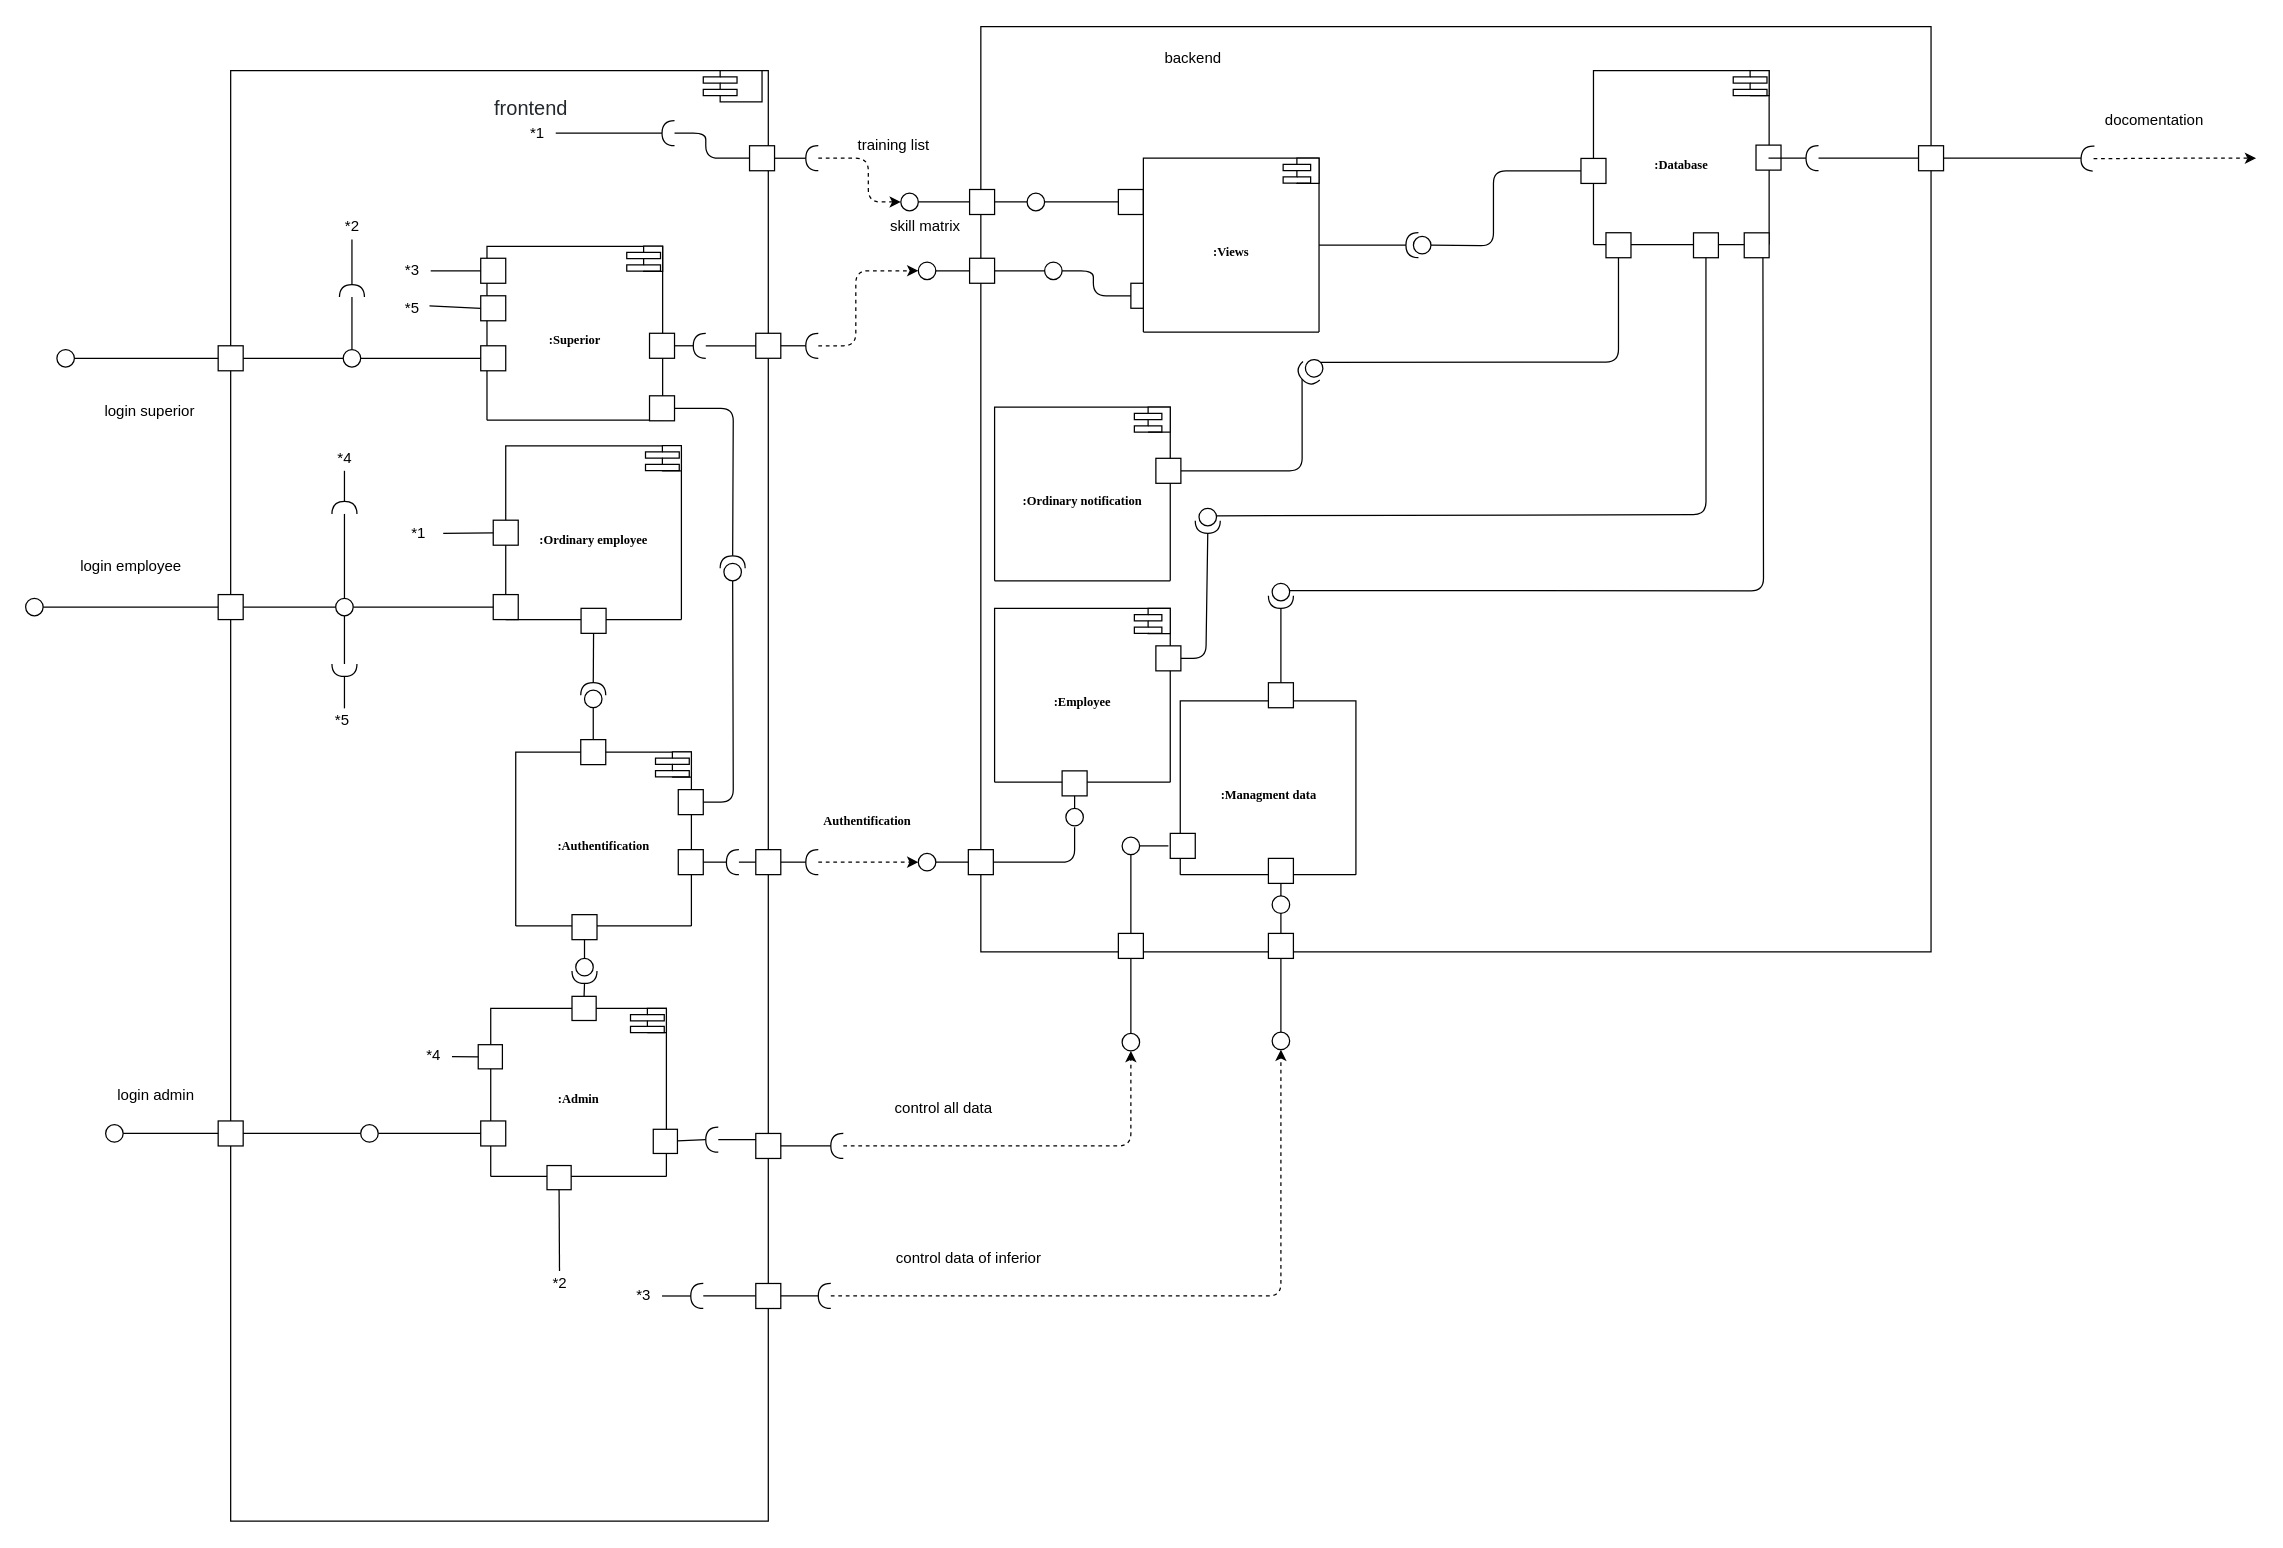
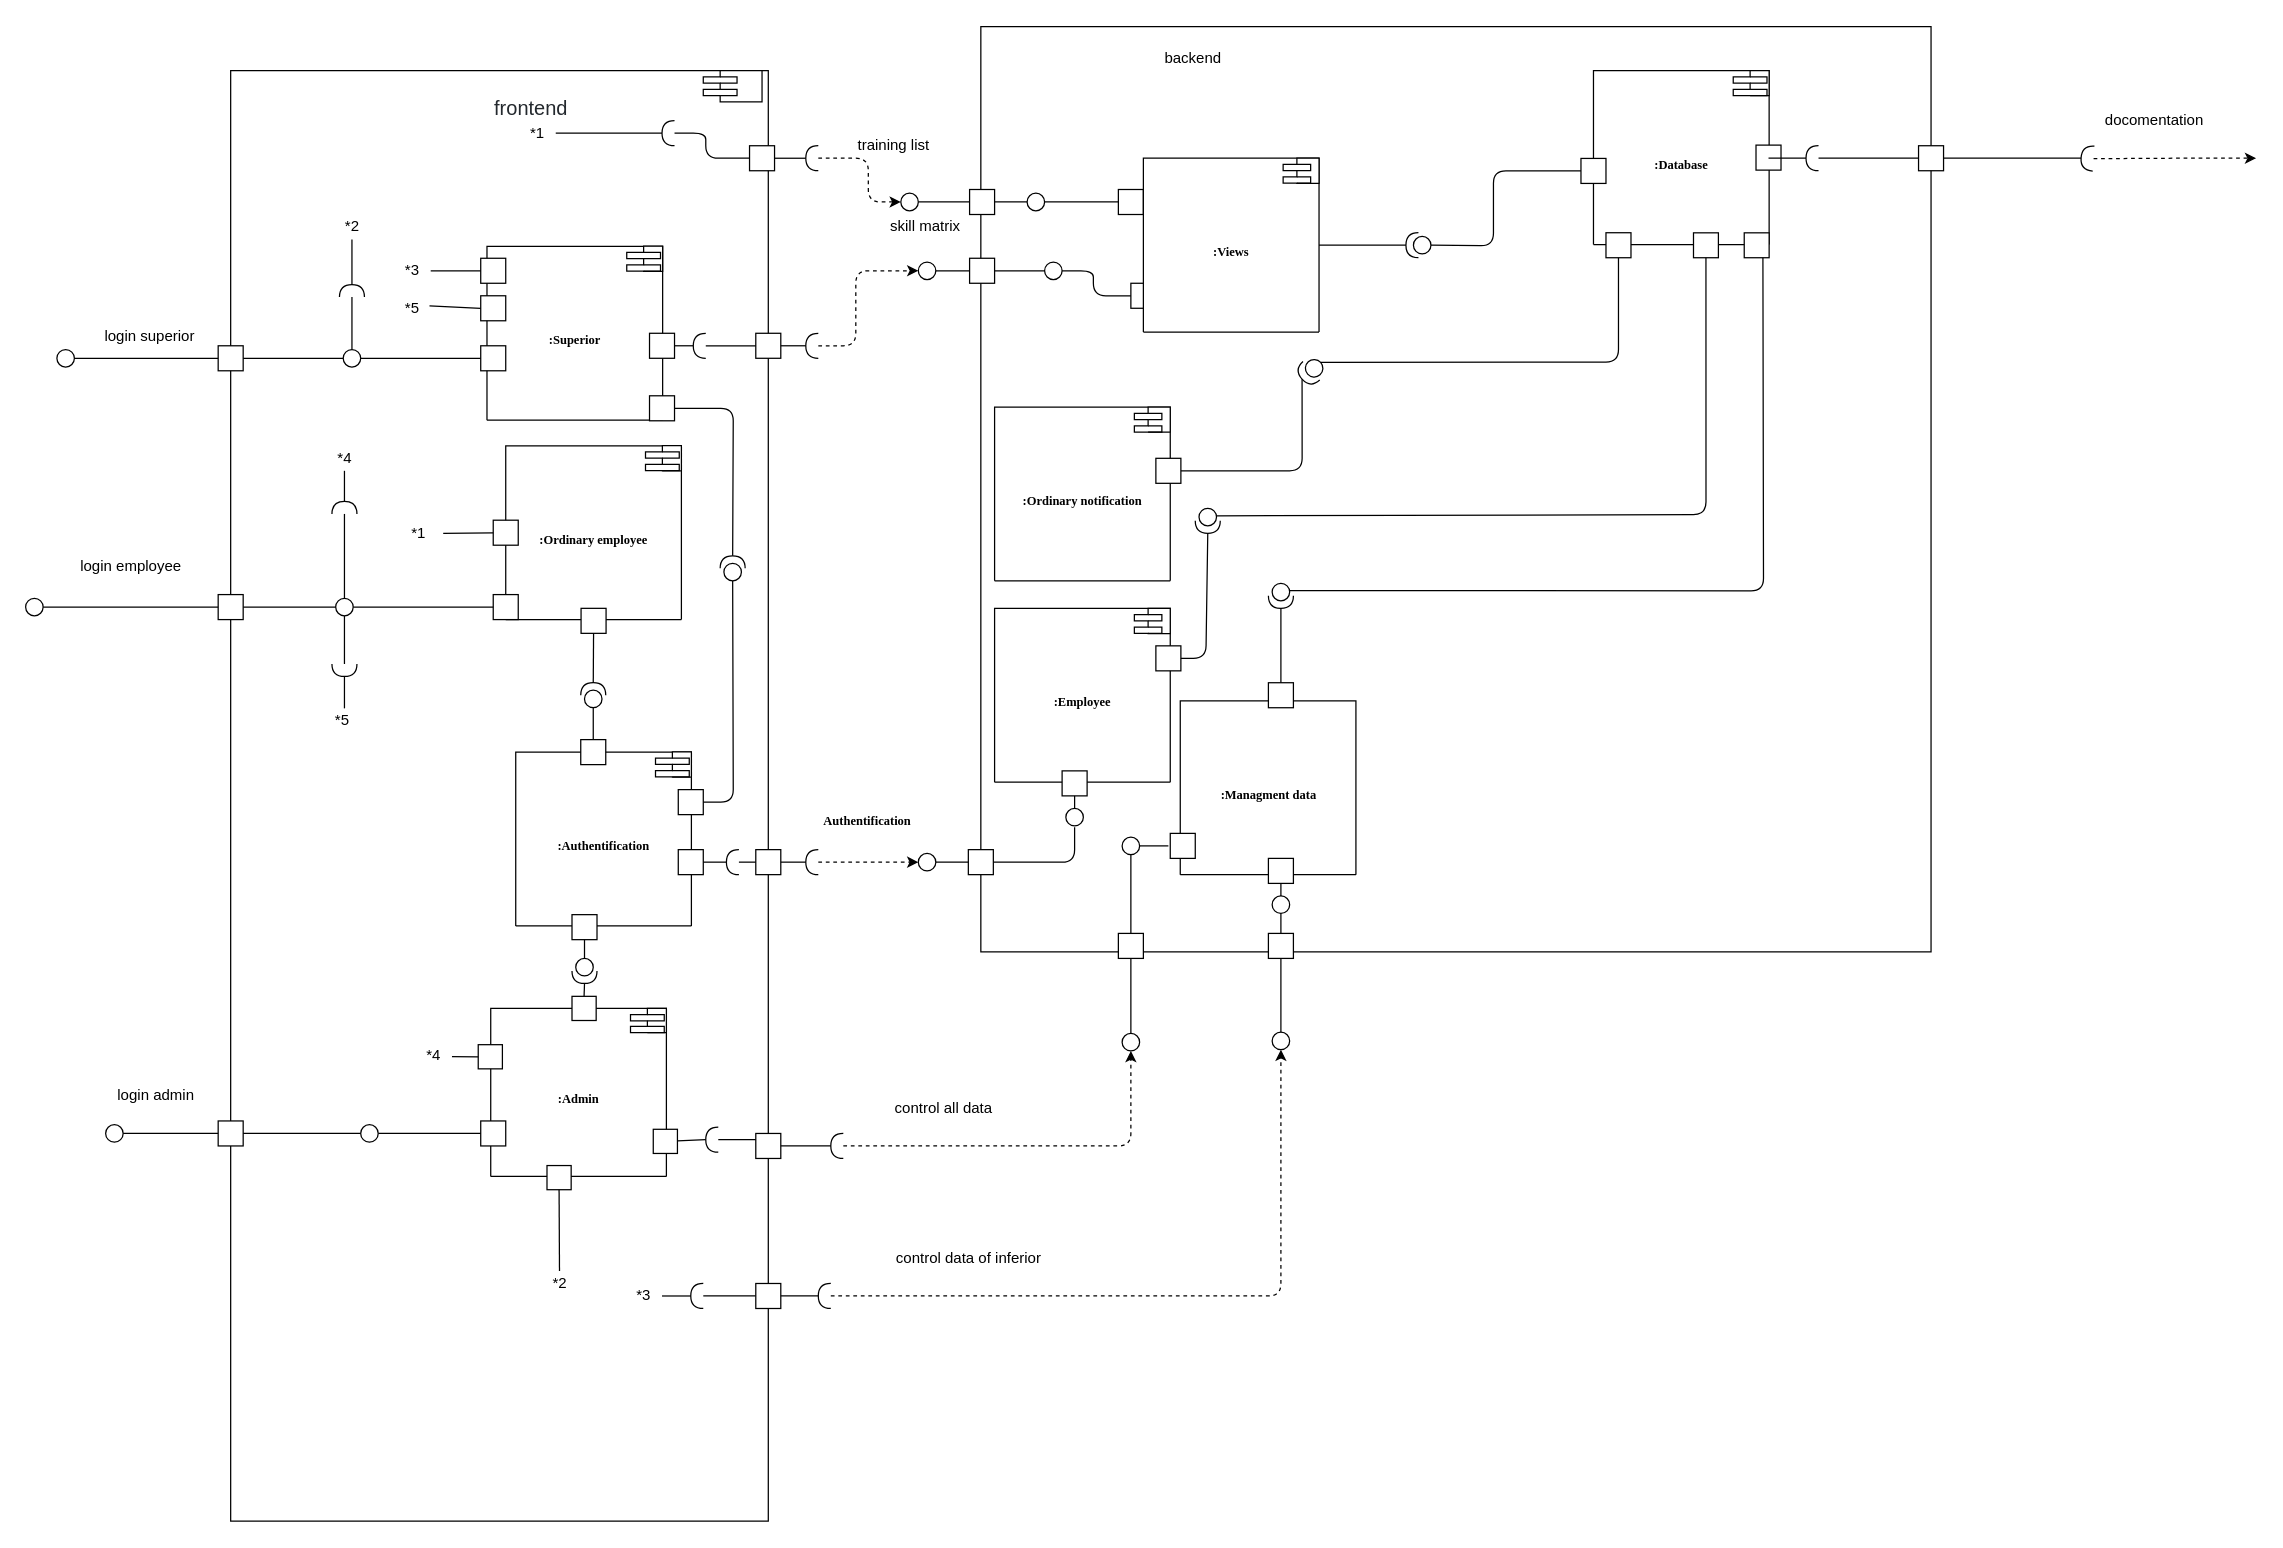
(149, 412) -> (149, 337)
